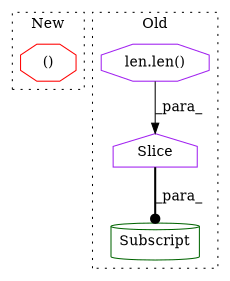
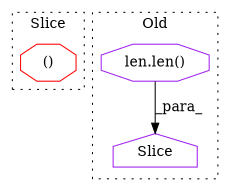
(48, 24) -> (48, 24)
(155, 242) -> none
